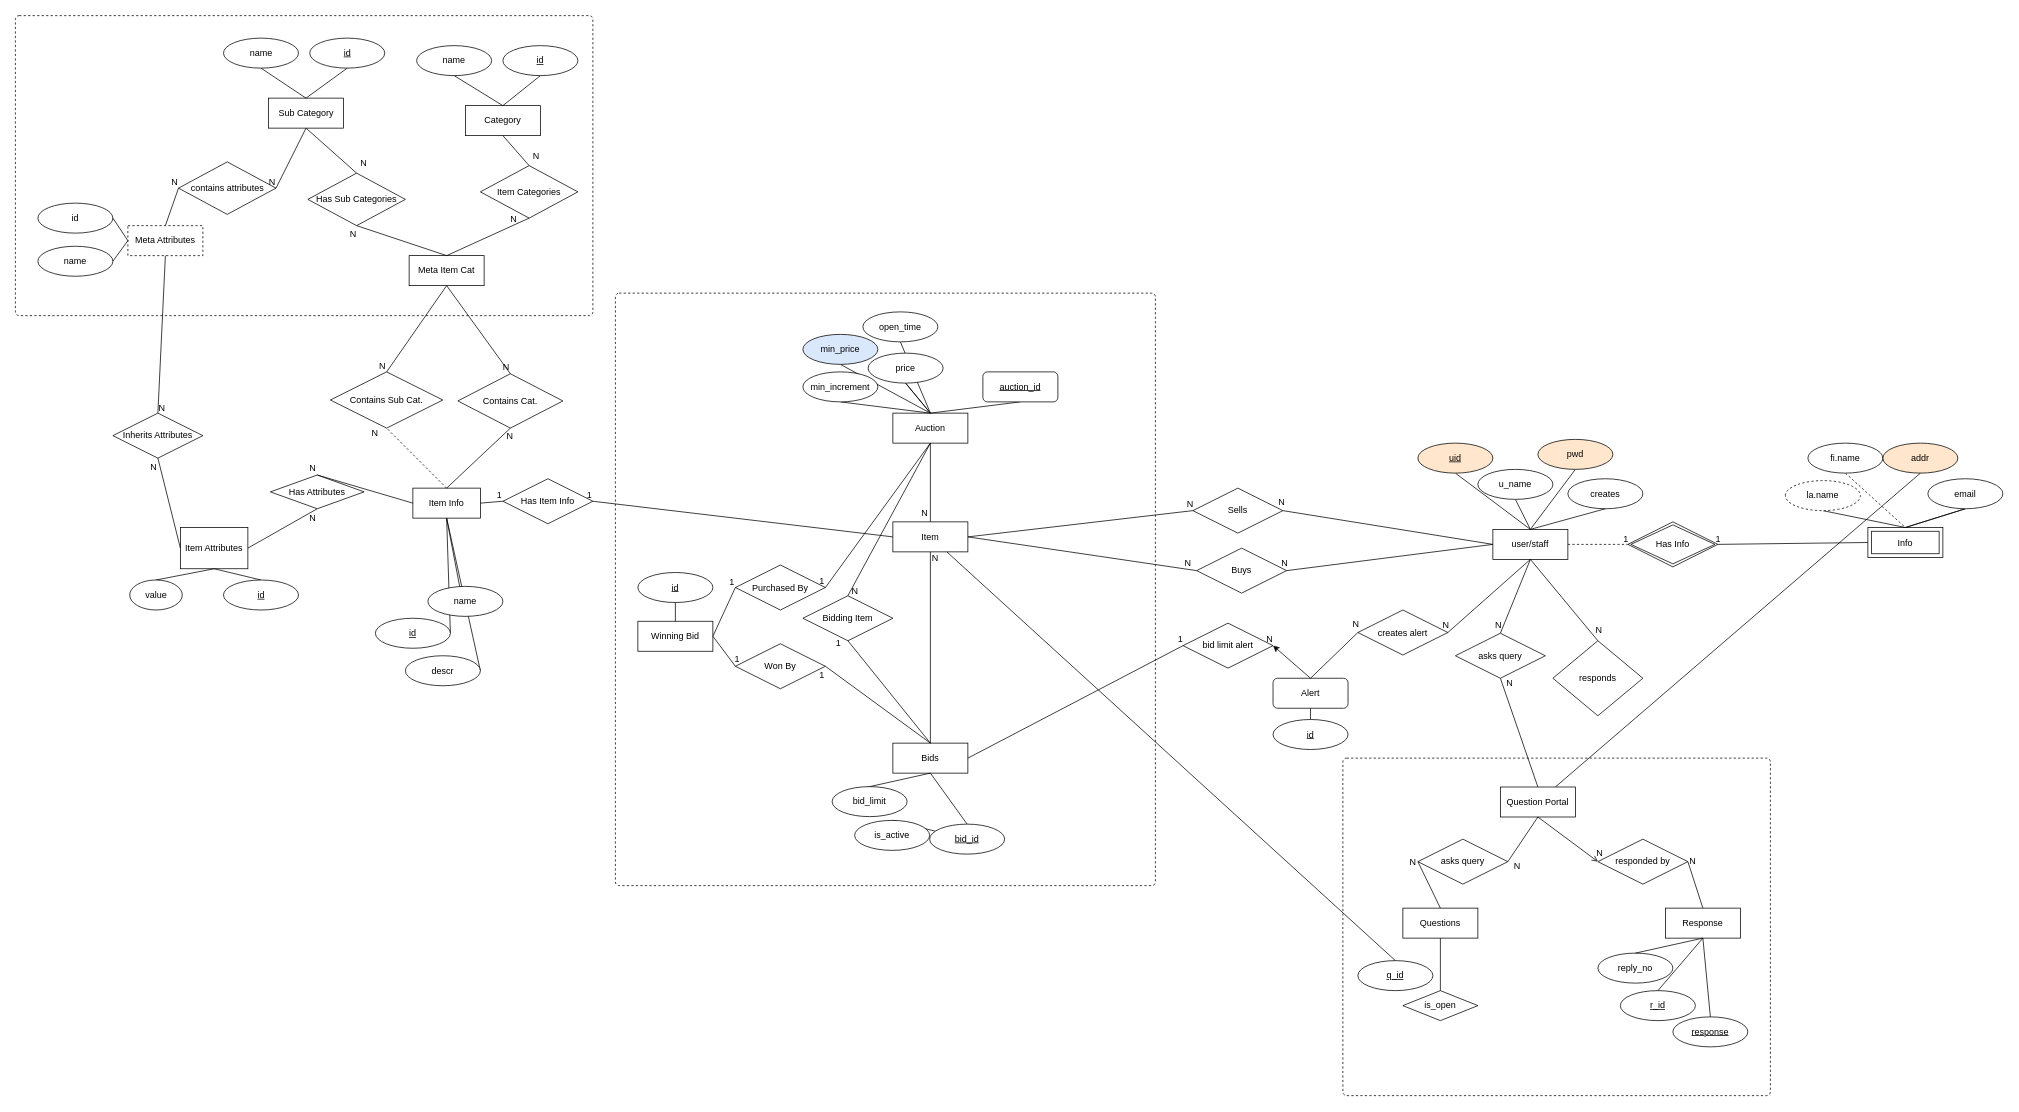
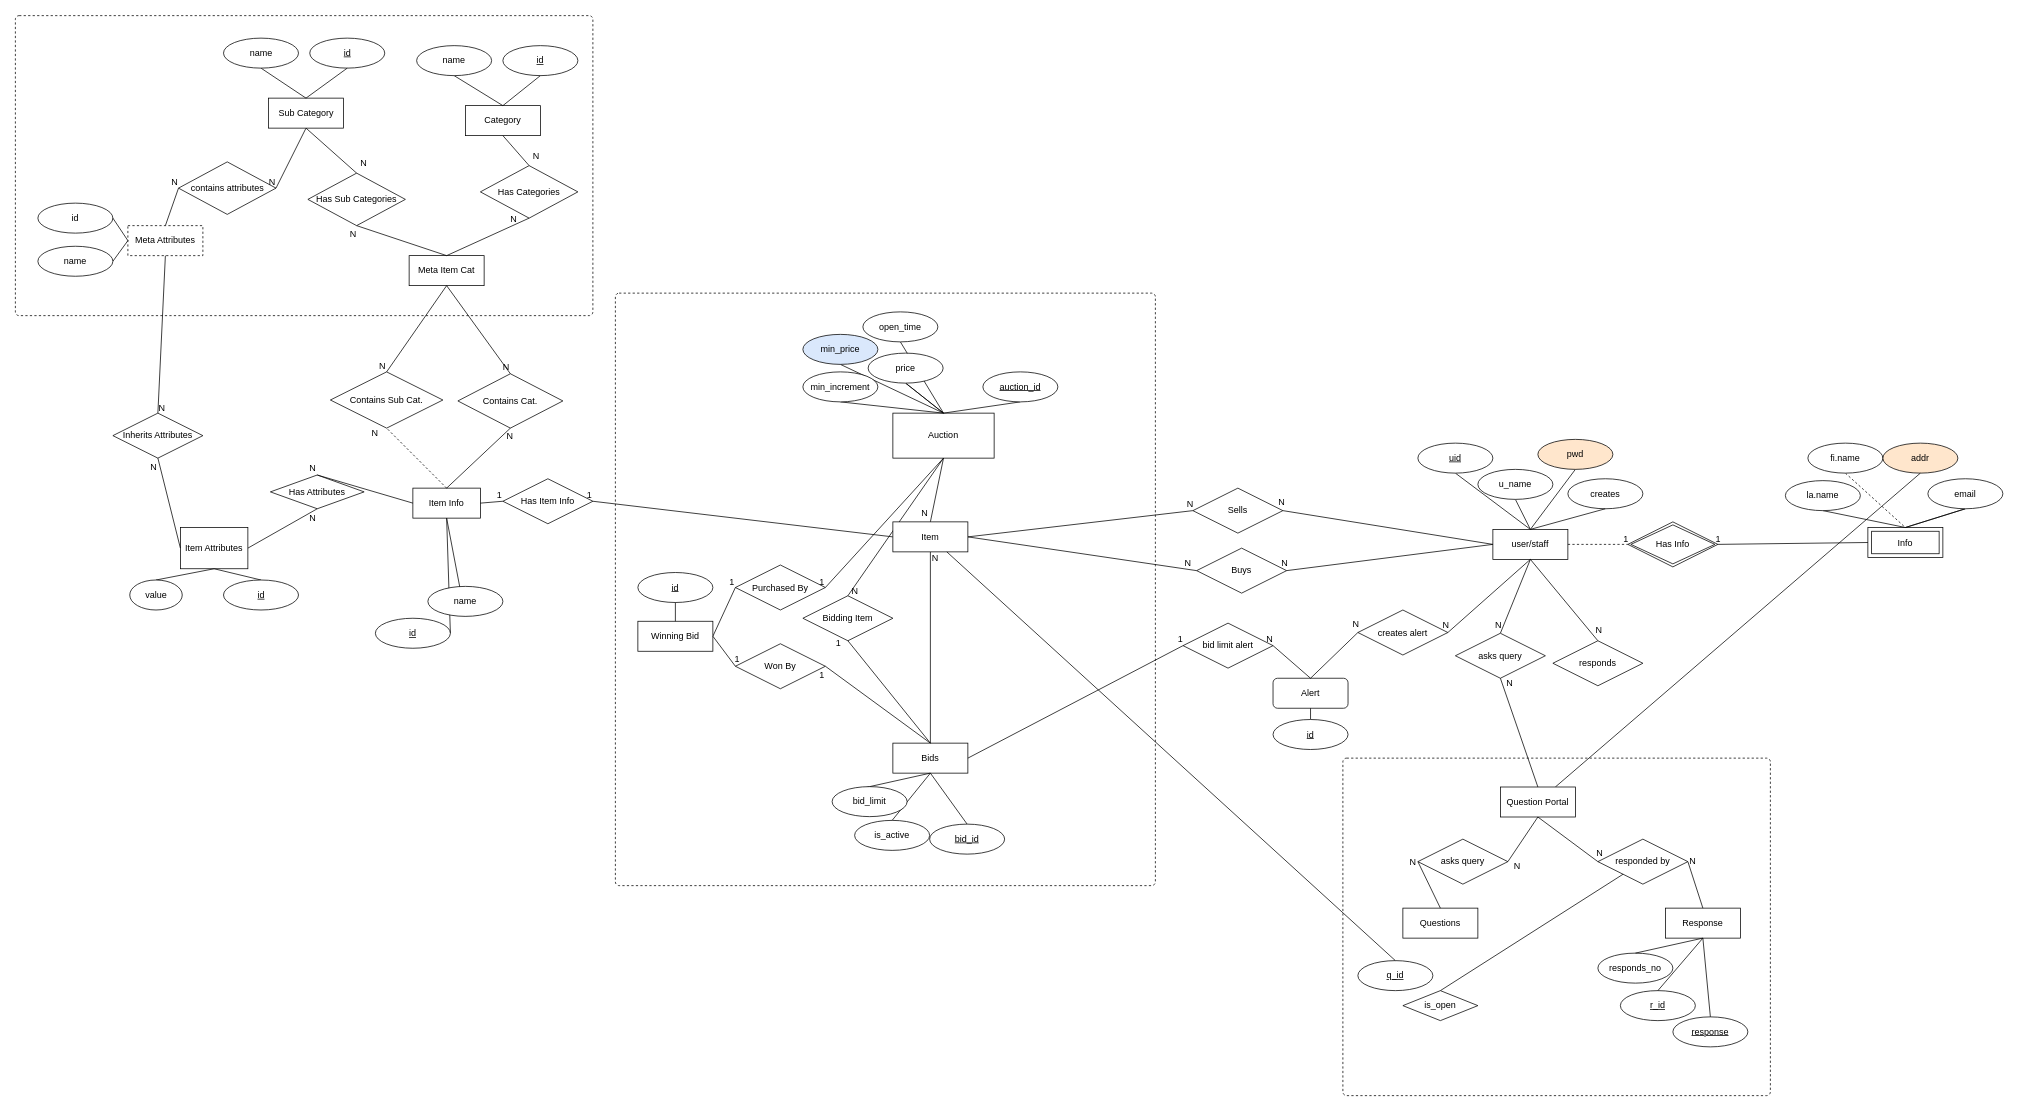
(529, 192) -> (529, 192)
(1020, 387) -> (1020, 387)
(930, 428) -> (944, 435)
(1455, 458) -> (1455, 458)
(1823, 495) -> (1823, 495)
(474, 643) -> none
(1277, 649) -> (1276, 648)
(443, 671) -> none
(1598, 678) -> (1598, 663)
(929, 829) -> (918, 789)
(1594, 859) -> (1595, 859)
(1440, 964) -> (1532, 932)
(1635, 968) -> (1635, 968)
